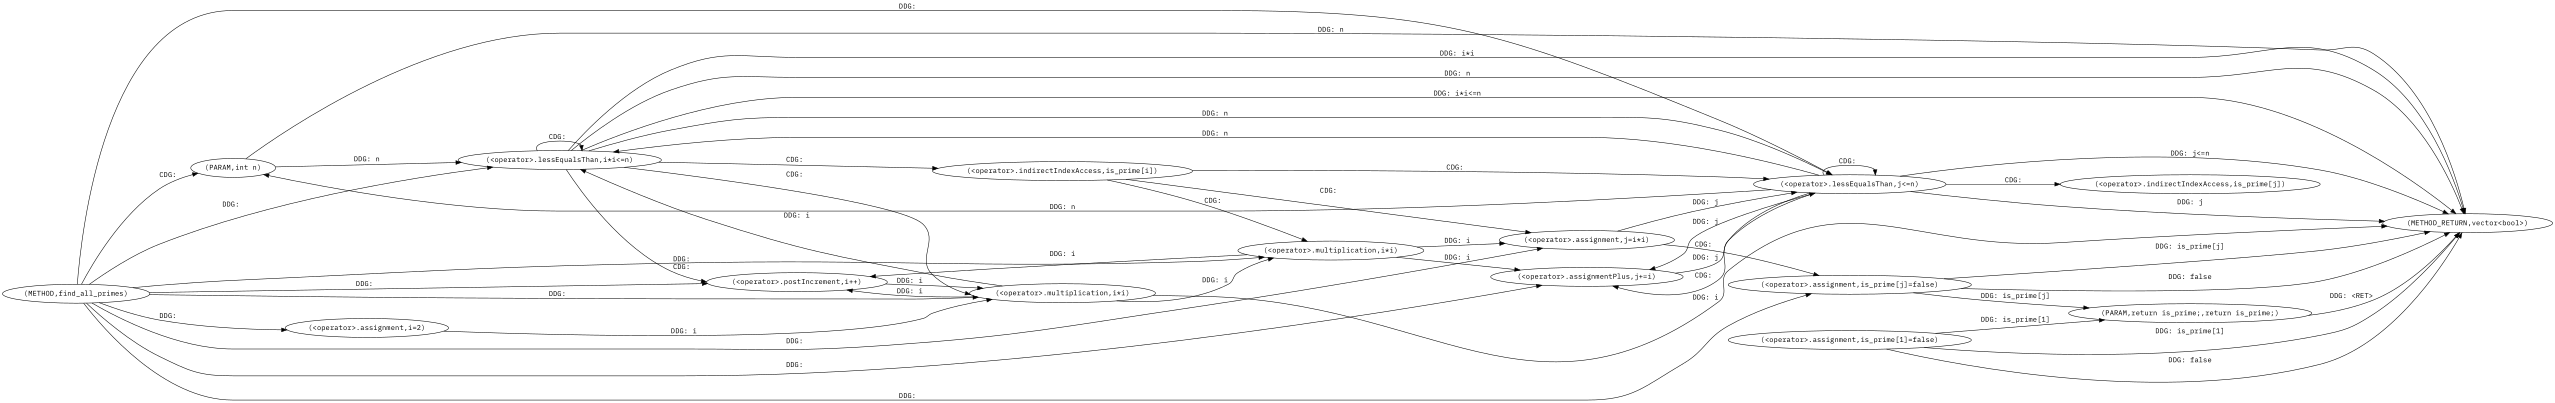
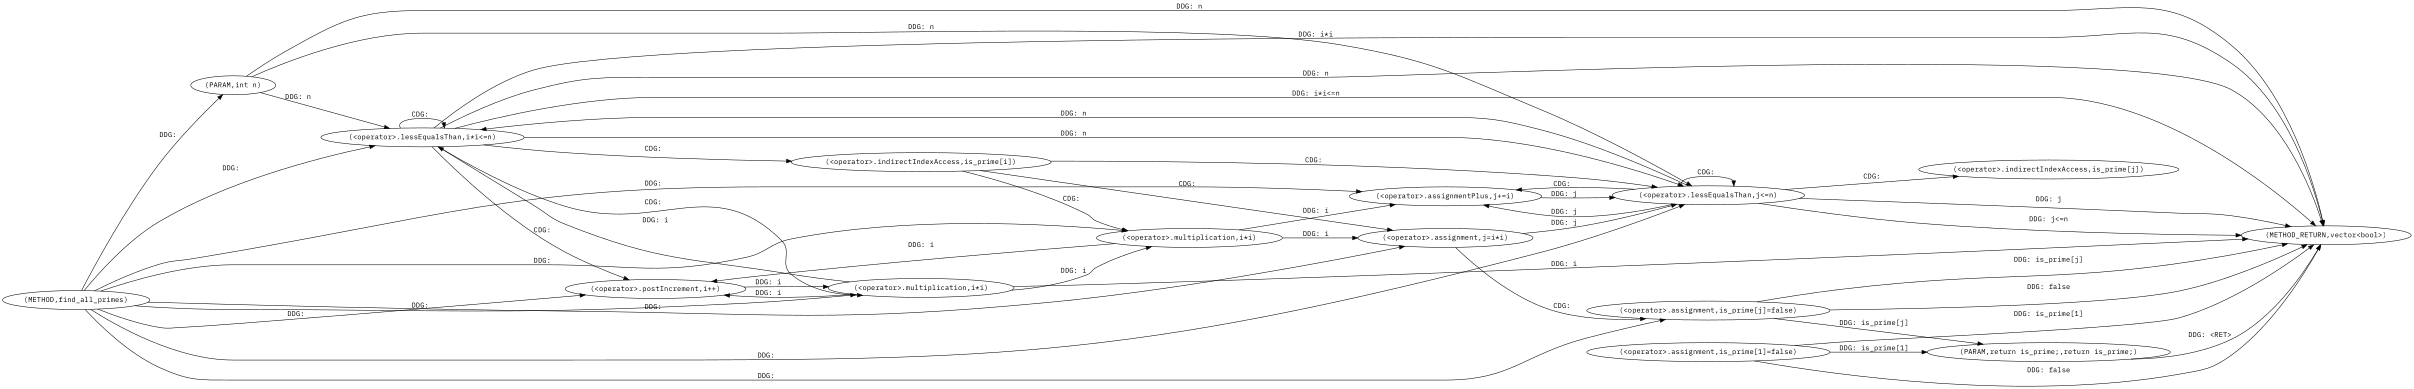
(170, 175) -> (170, 135)
(1019, 211) -> (981, 31)
(367, 328) -> none
